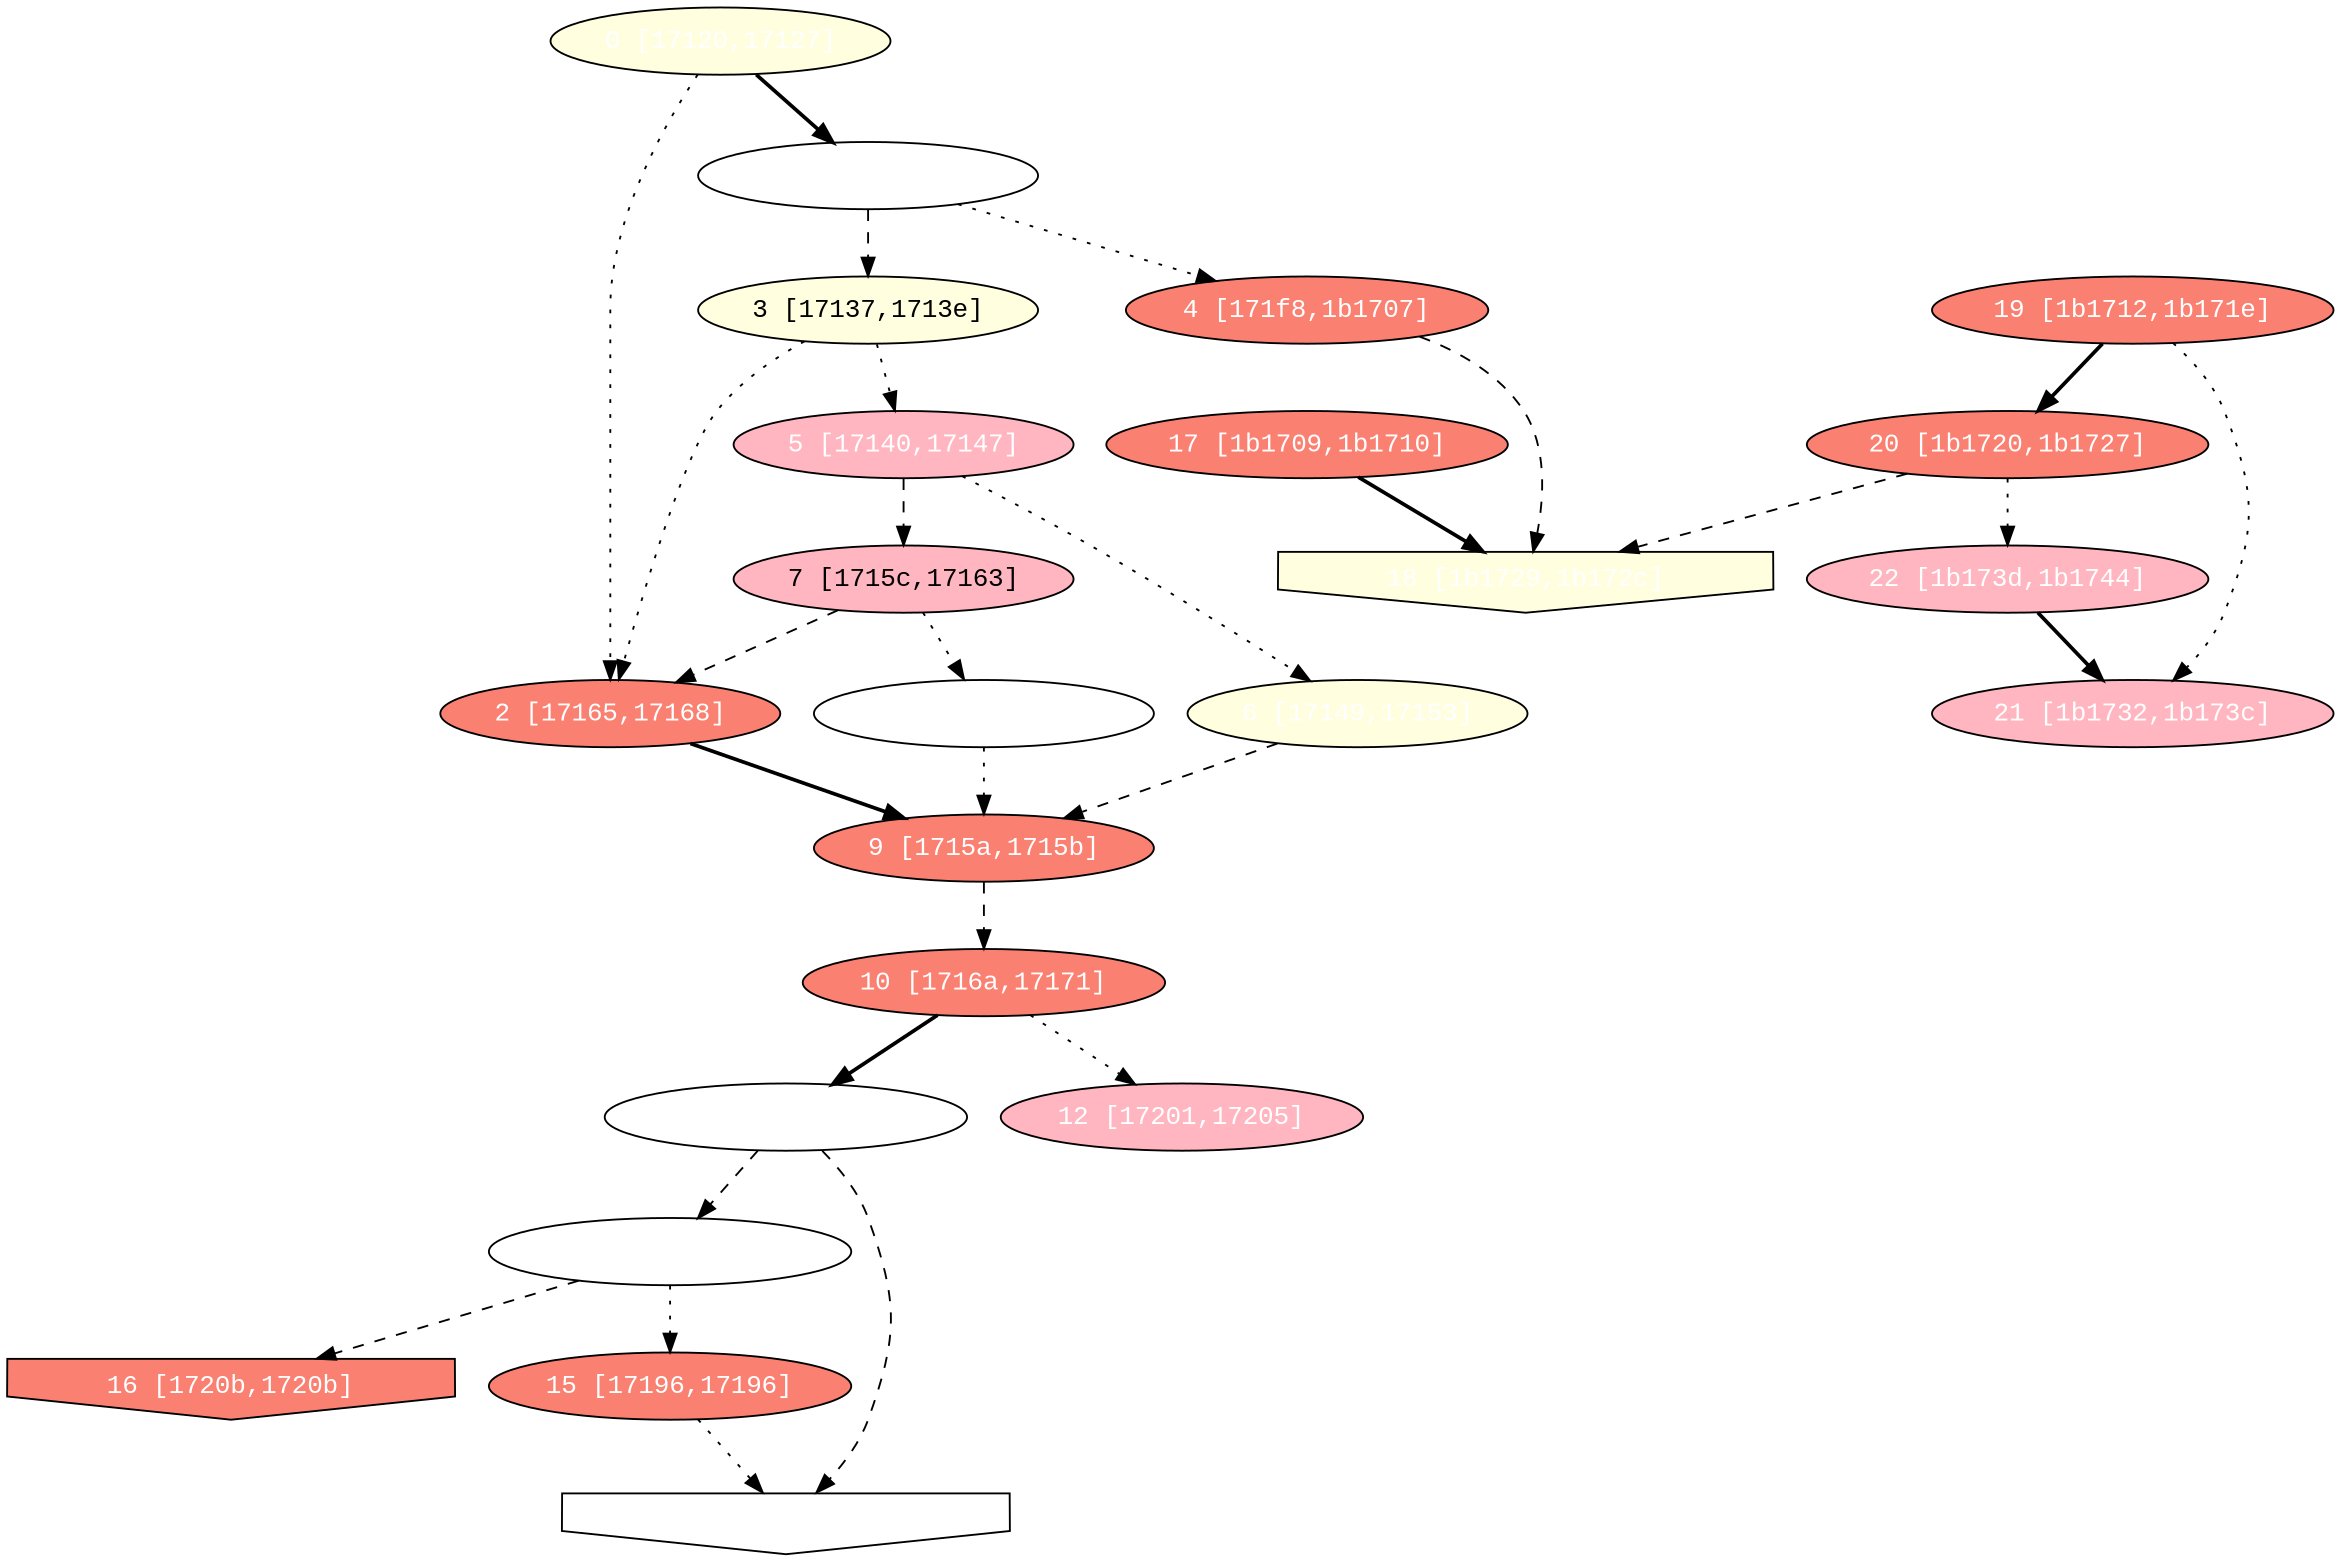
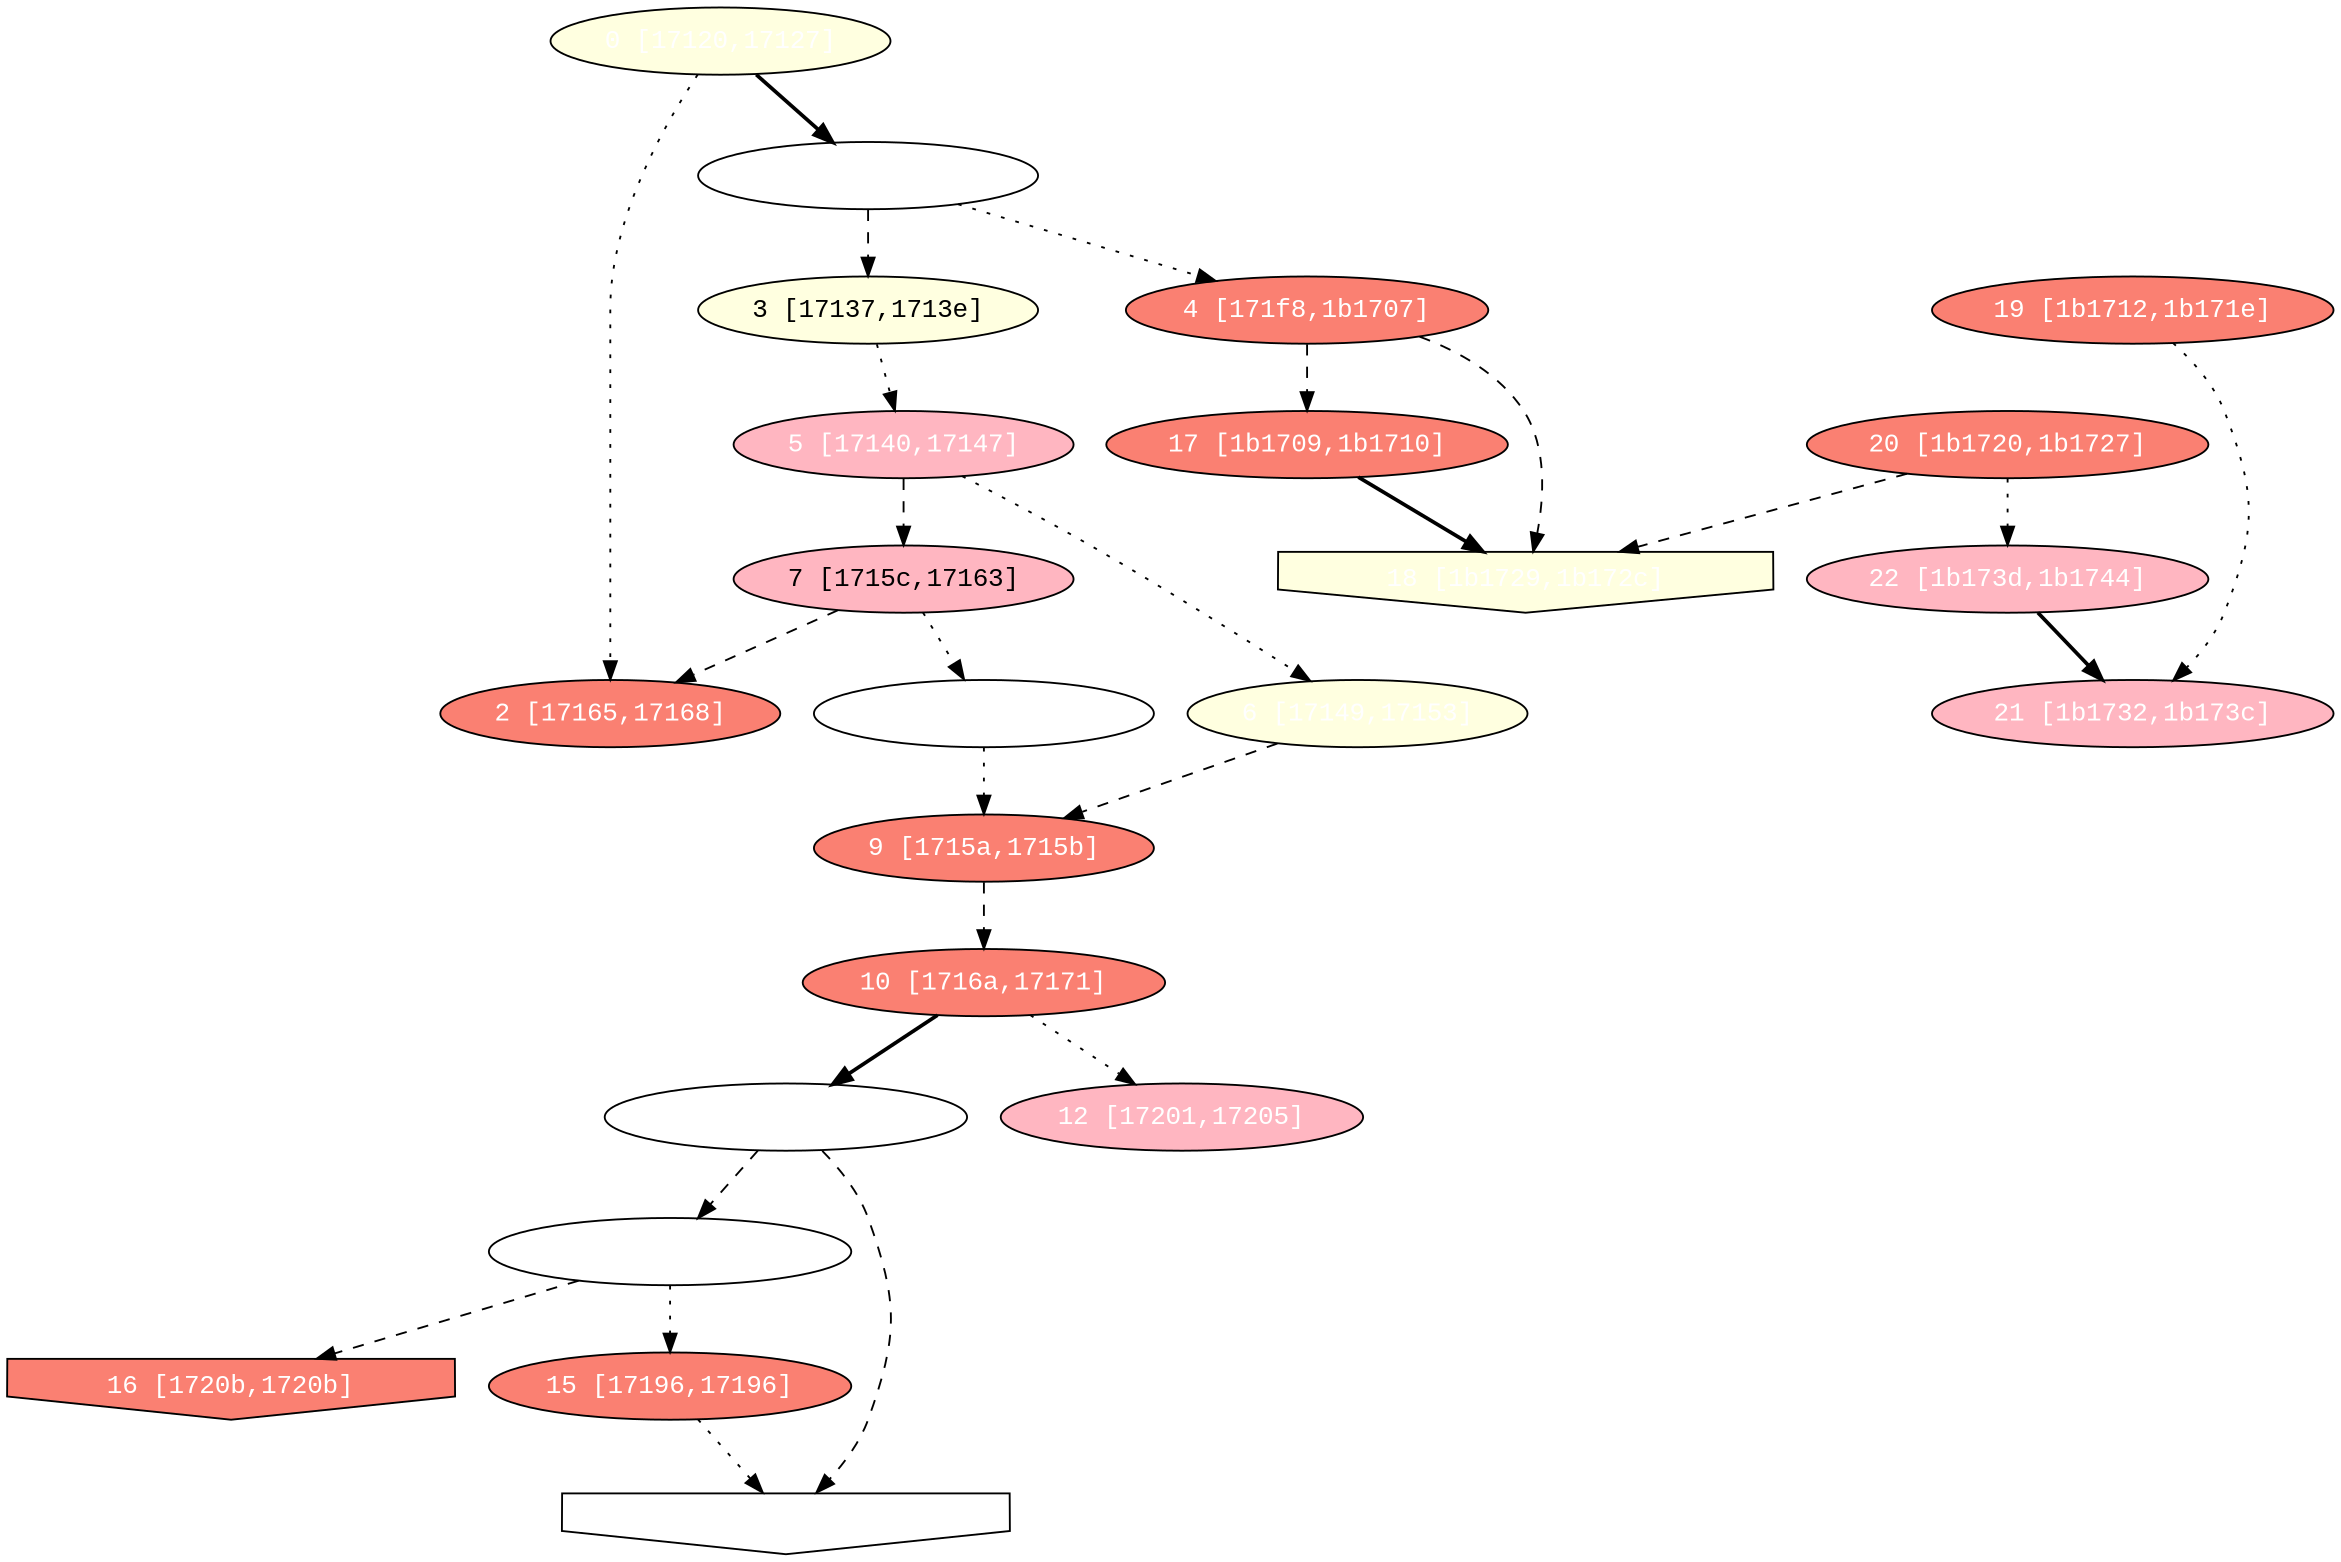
none -> (1307, 368)
(2077, 370) -> none
(682, 480) -> none
(788, 778) -> none
